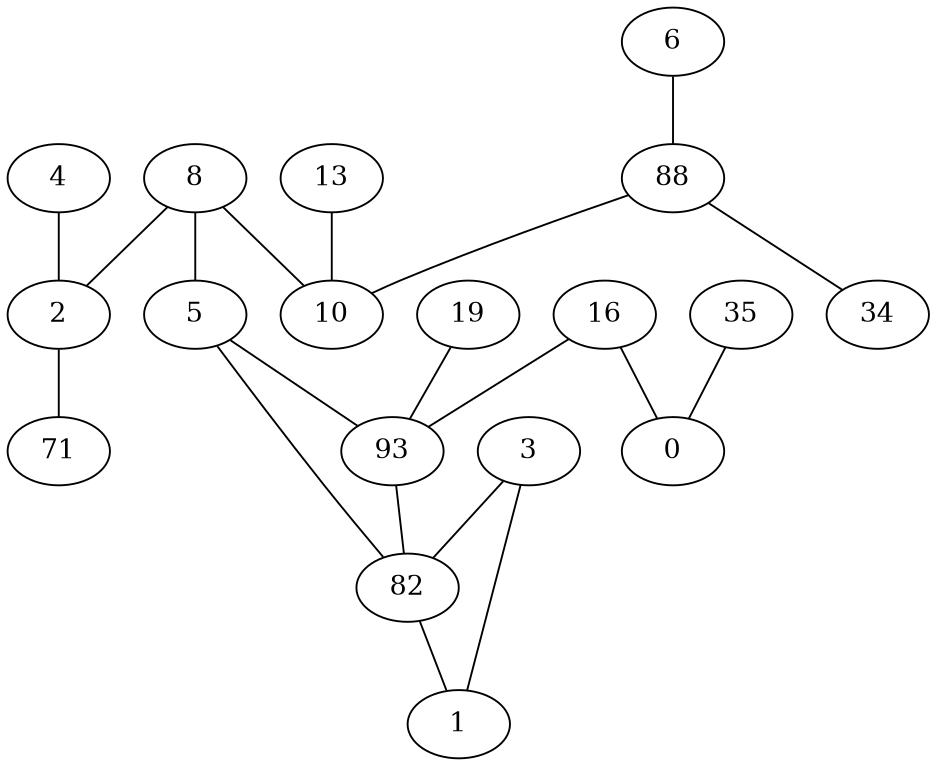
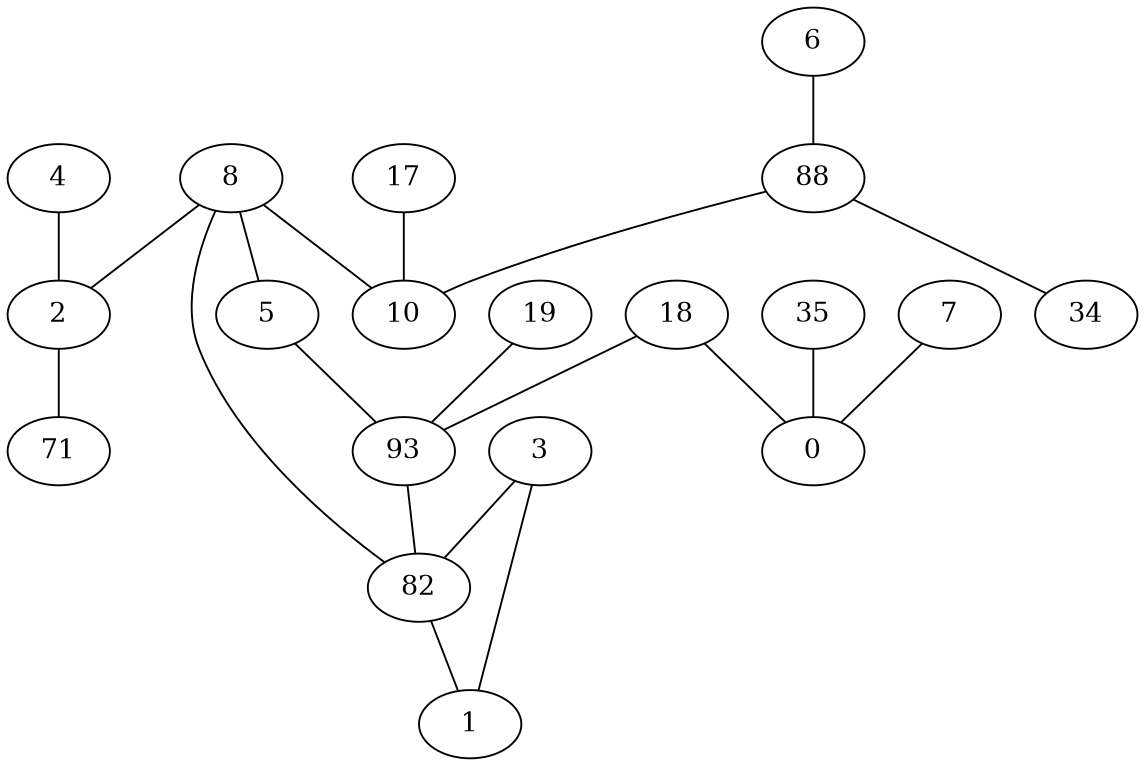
(332, 178) -> (404, 178)
(605, 315) -> (677, 315)
none -> (950, 315)
(299, 453) -> (233, 412)
